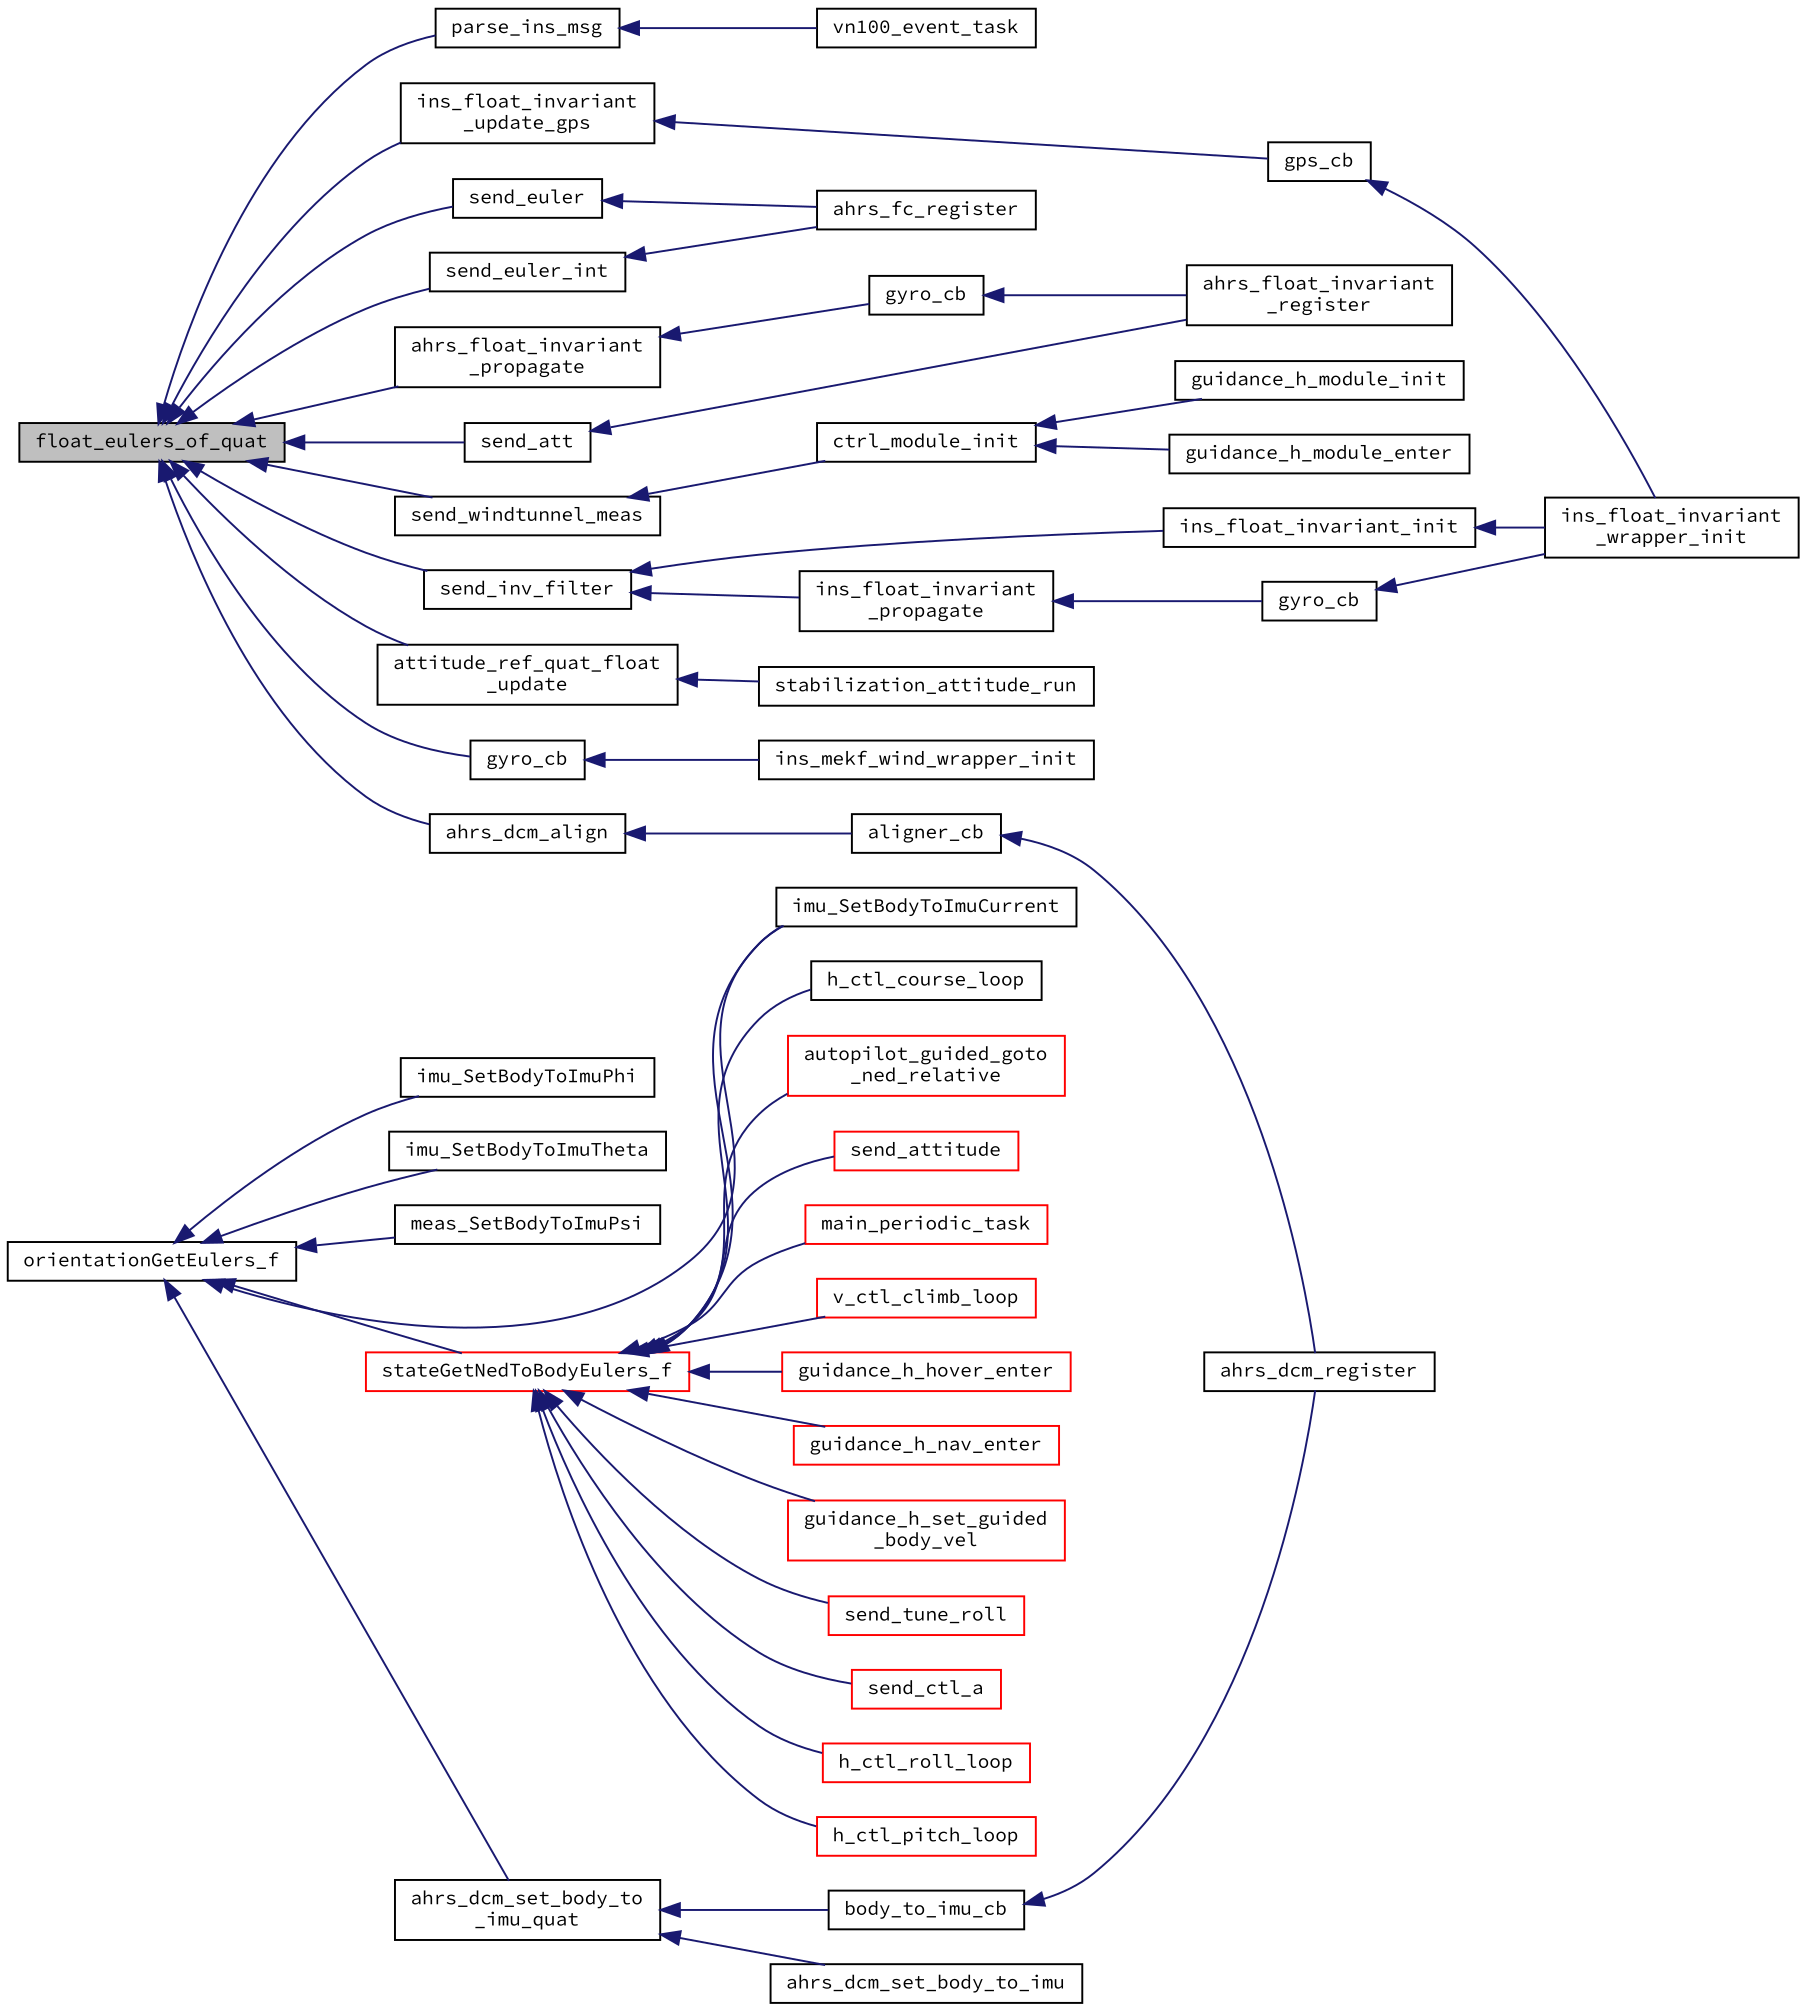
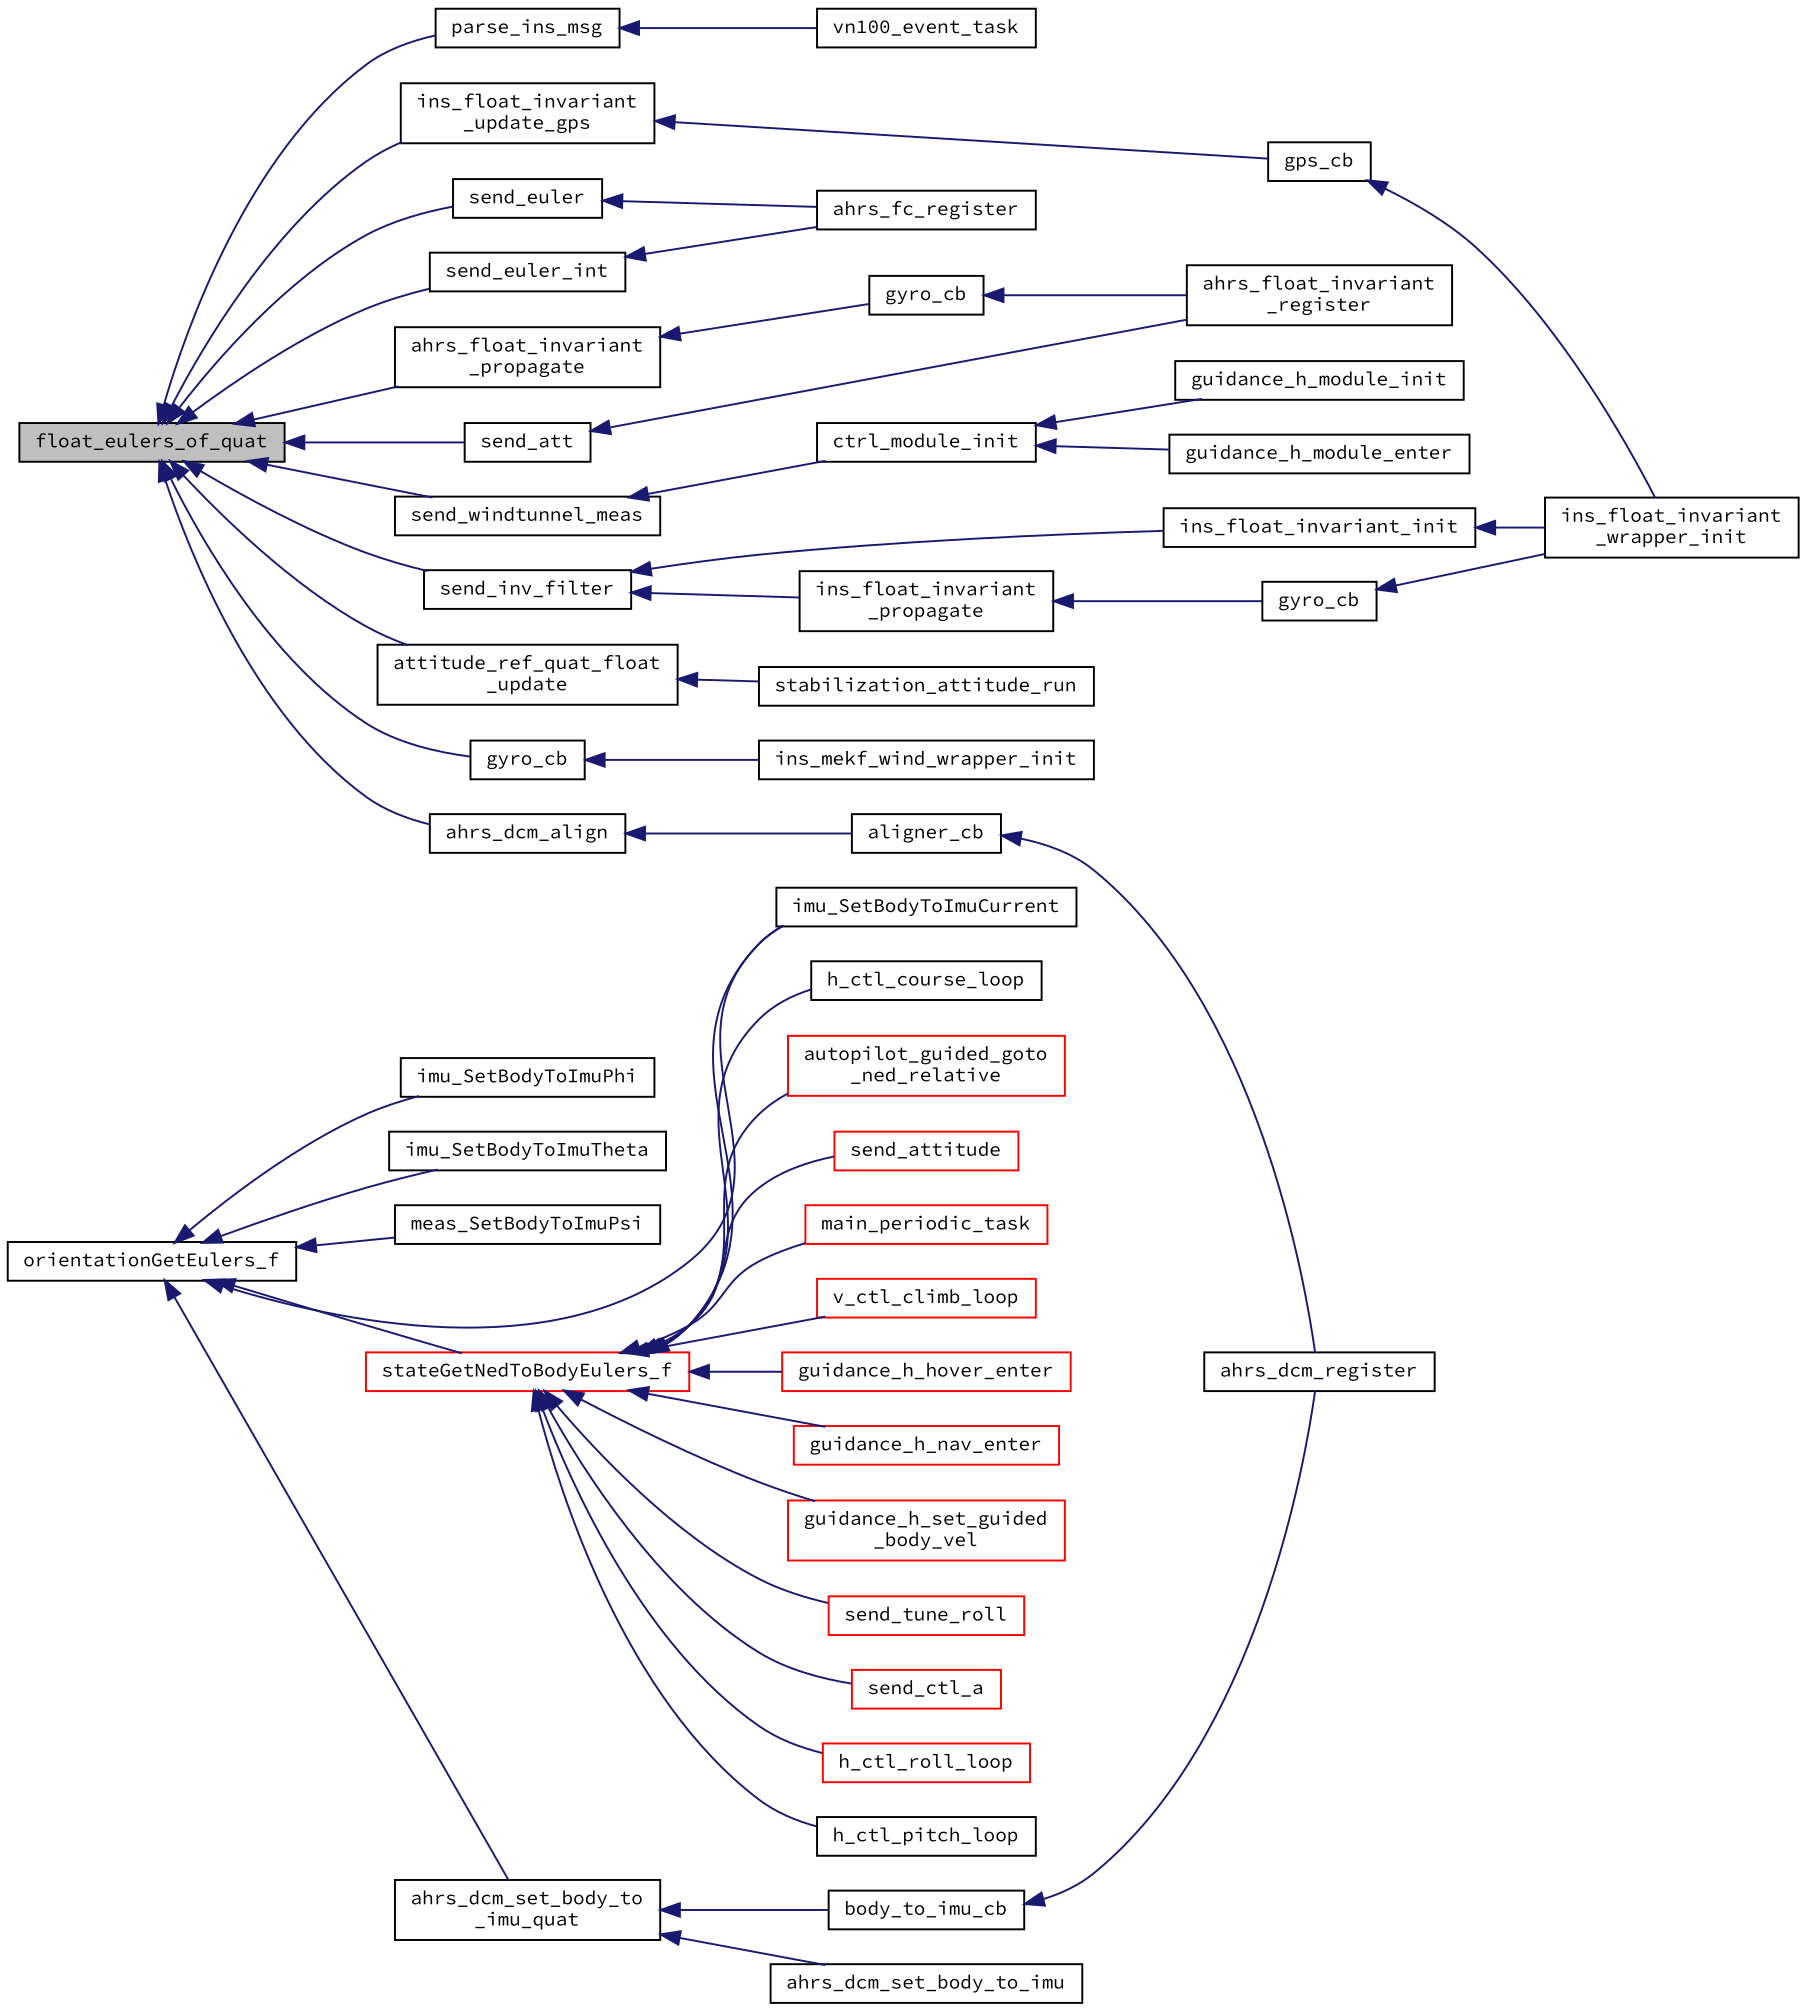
(926, 1836) -> (926, 1836)
